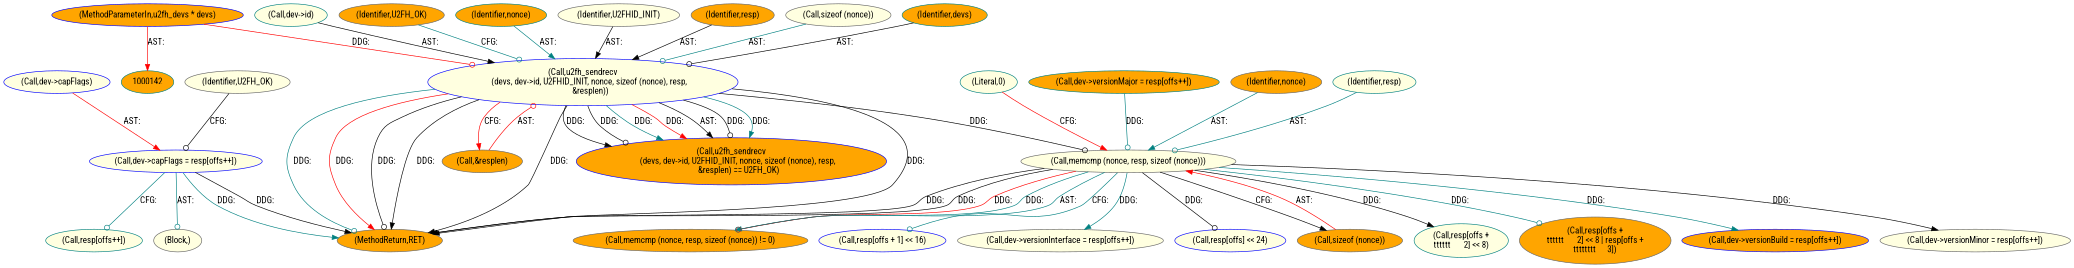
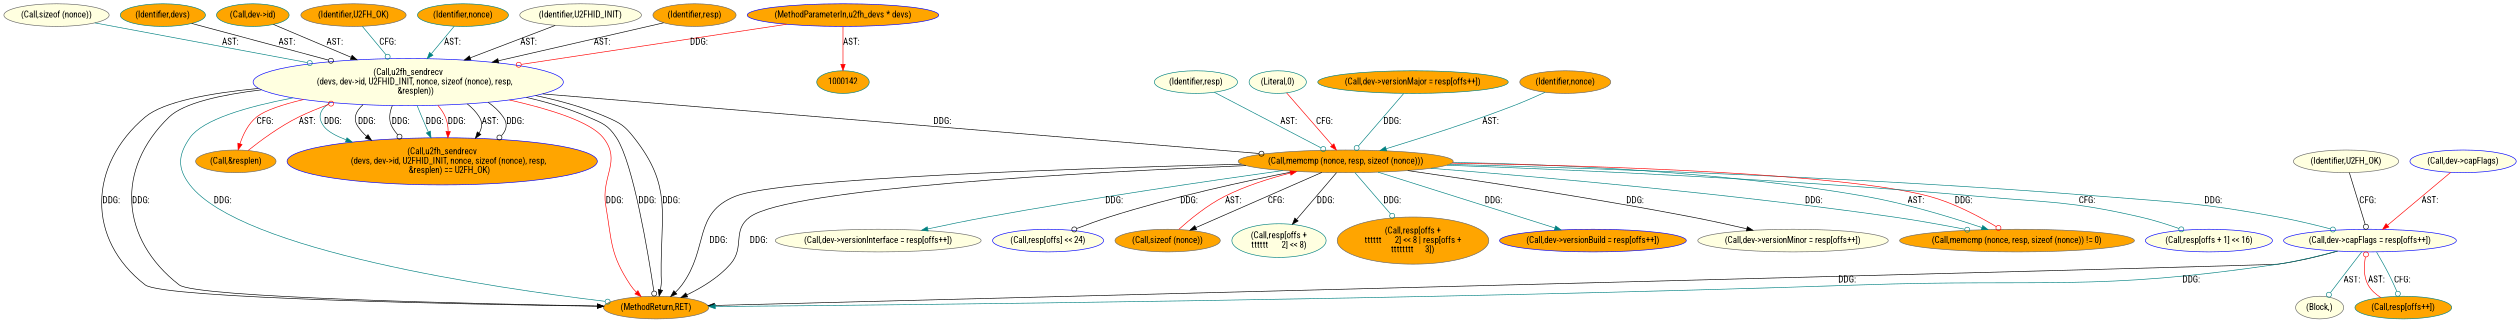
(291, 15) -> (253, 15)
(1128, 161) -> (1346, 161)
none -> (1891, 182)
(94, 241) -> (2403, 308)
none -> (2366, 280)
